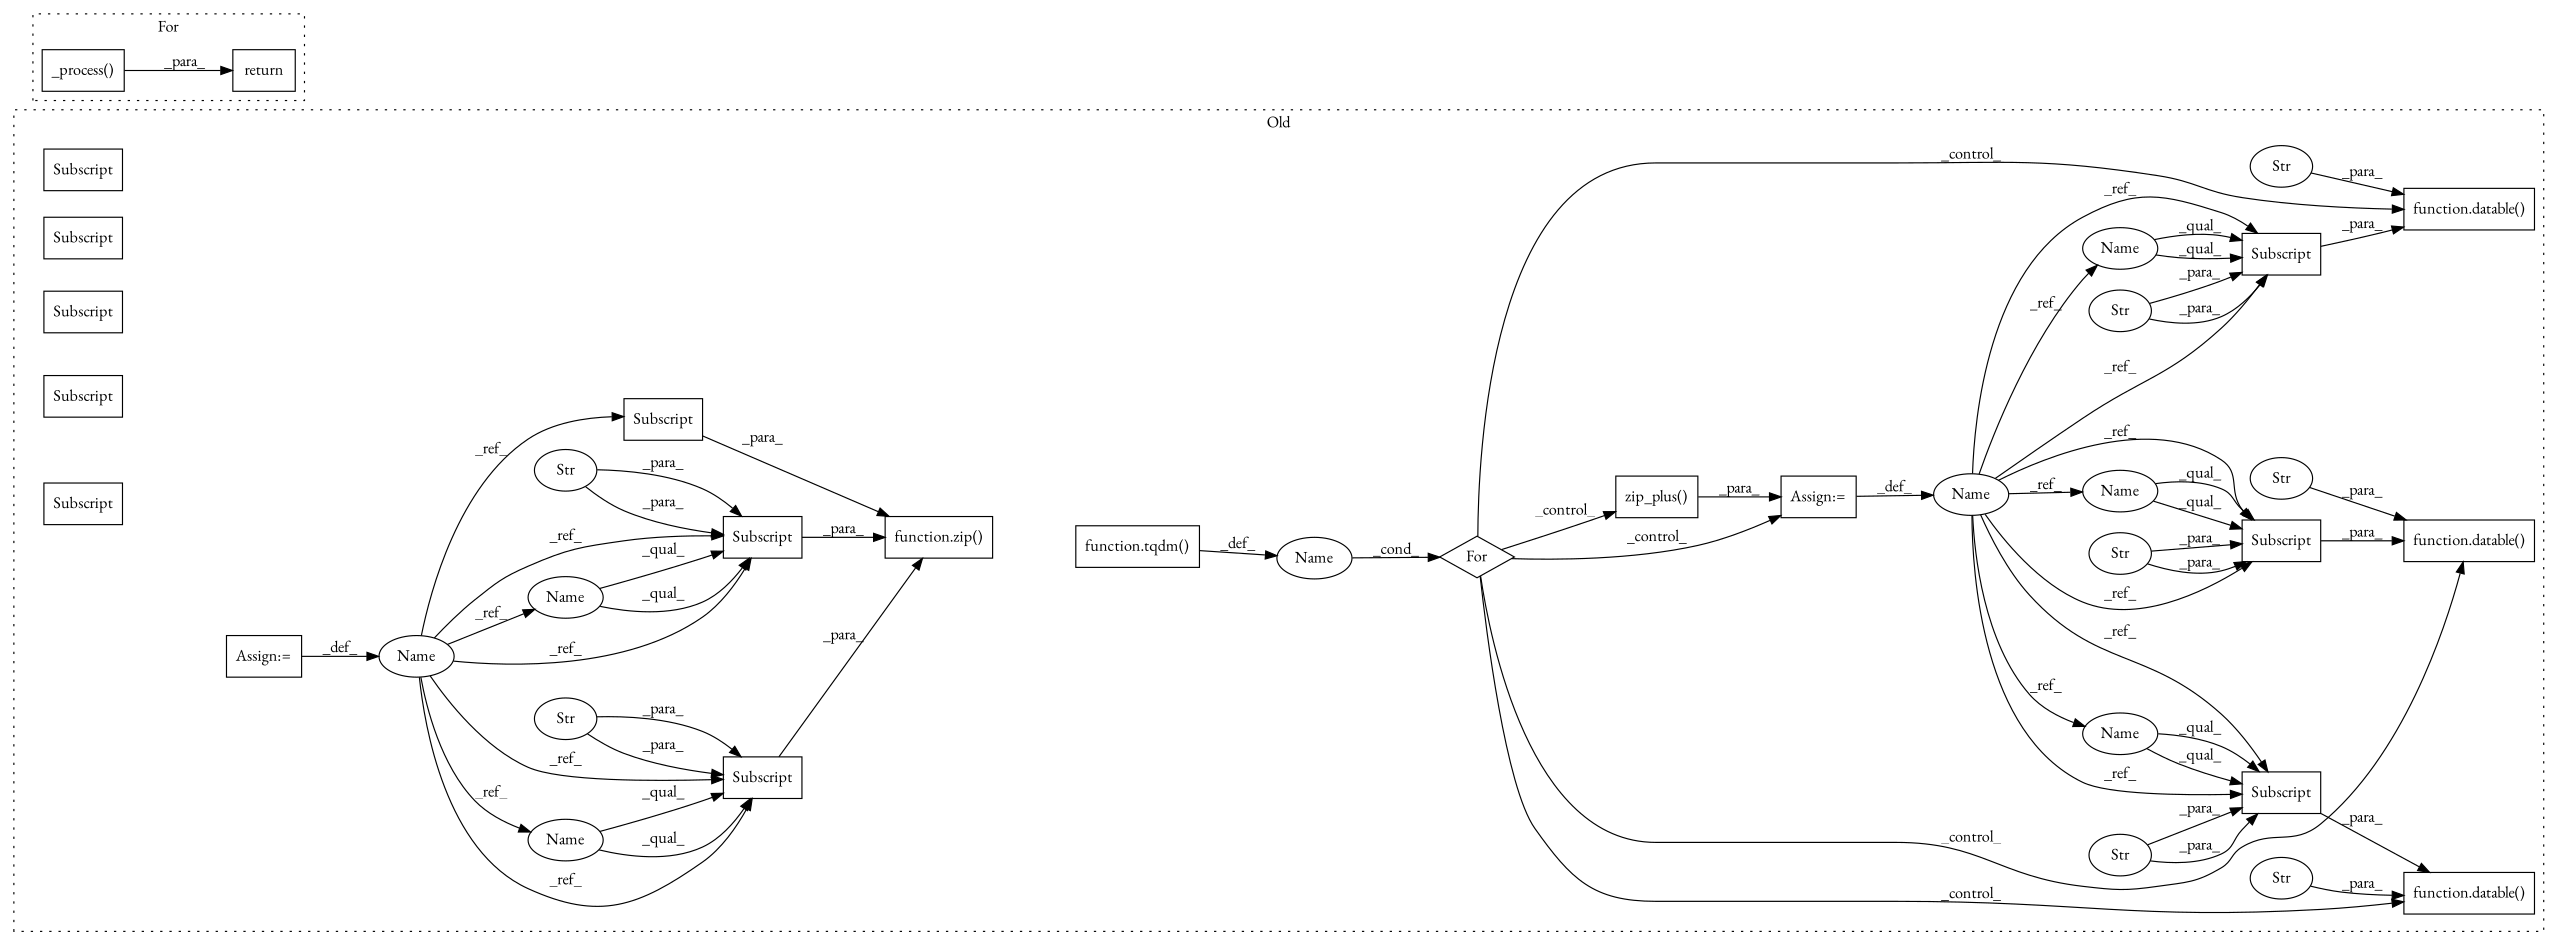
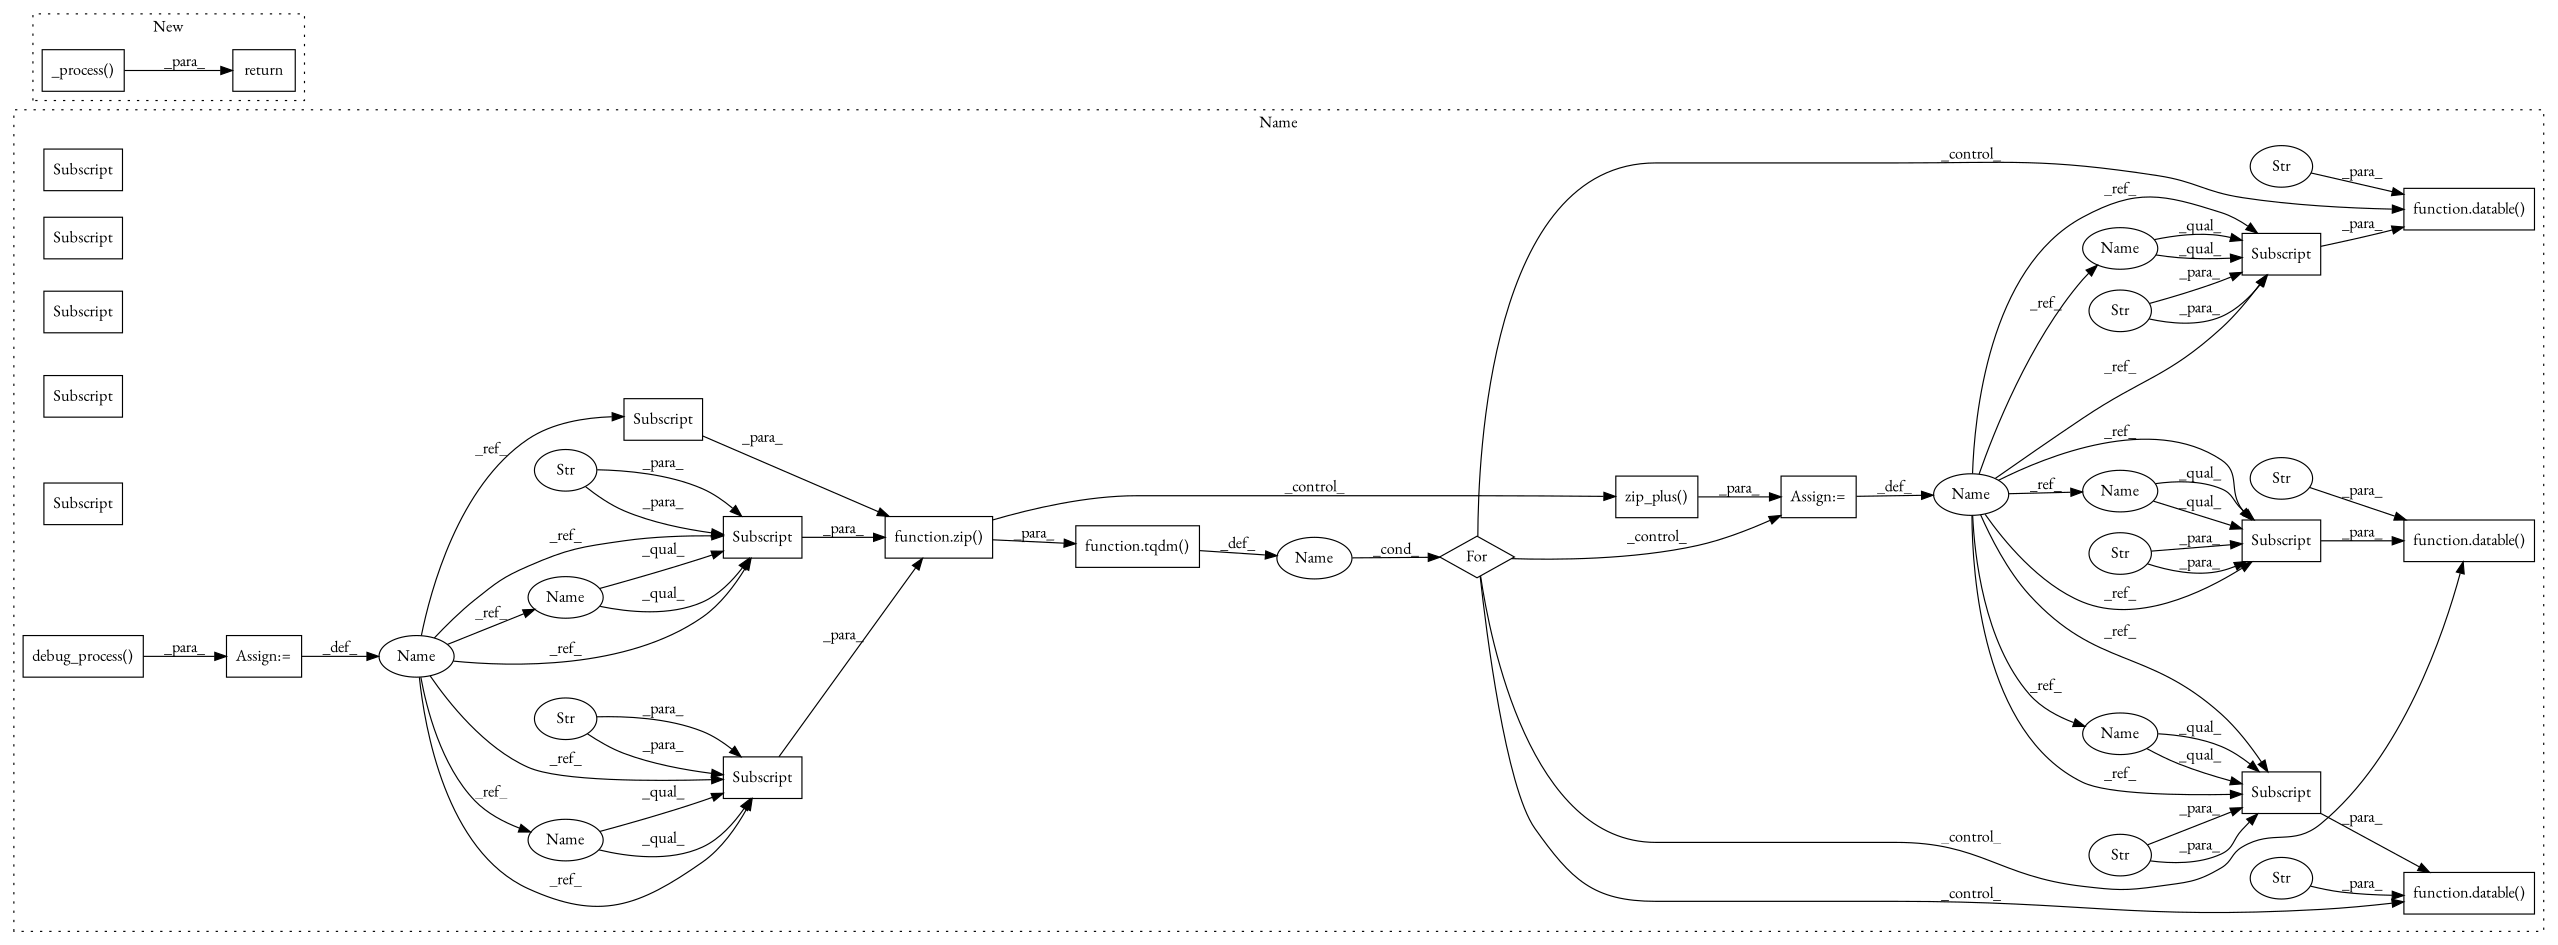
(169, 27) -> (169, 27)
(1279, 123) -> (1279, 123)
(1553, 533) -> (1297, 496)
none -> (1028, 541)
none -> (83, 656)
